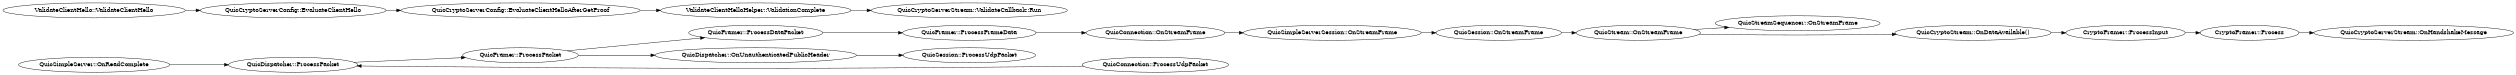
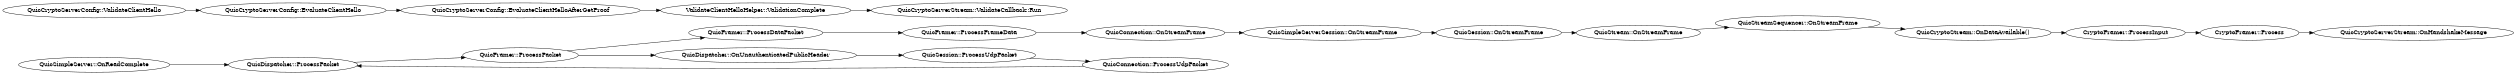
(94, 10) -> (94, 10)
(1796, 35) -> (1885, 28)
none -> (1058, 60)
